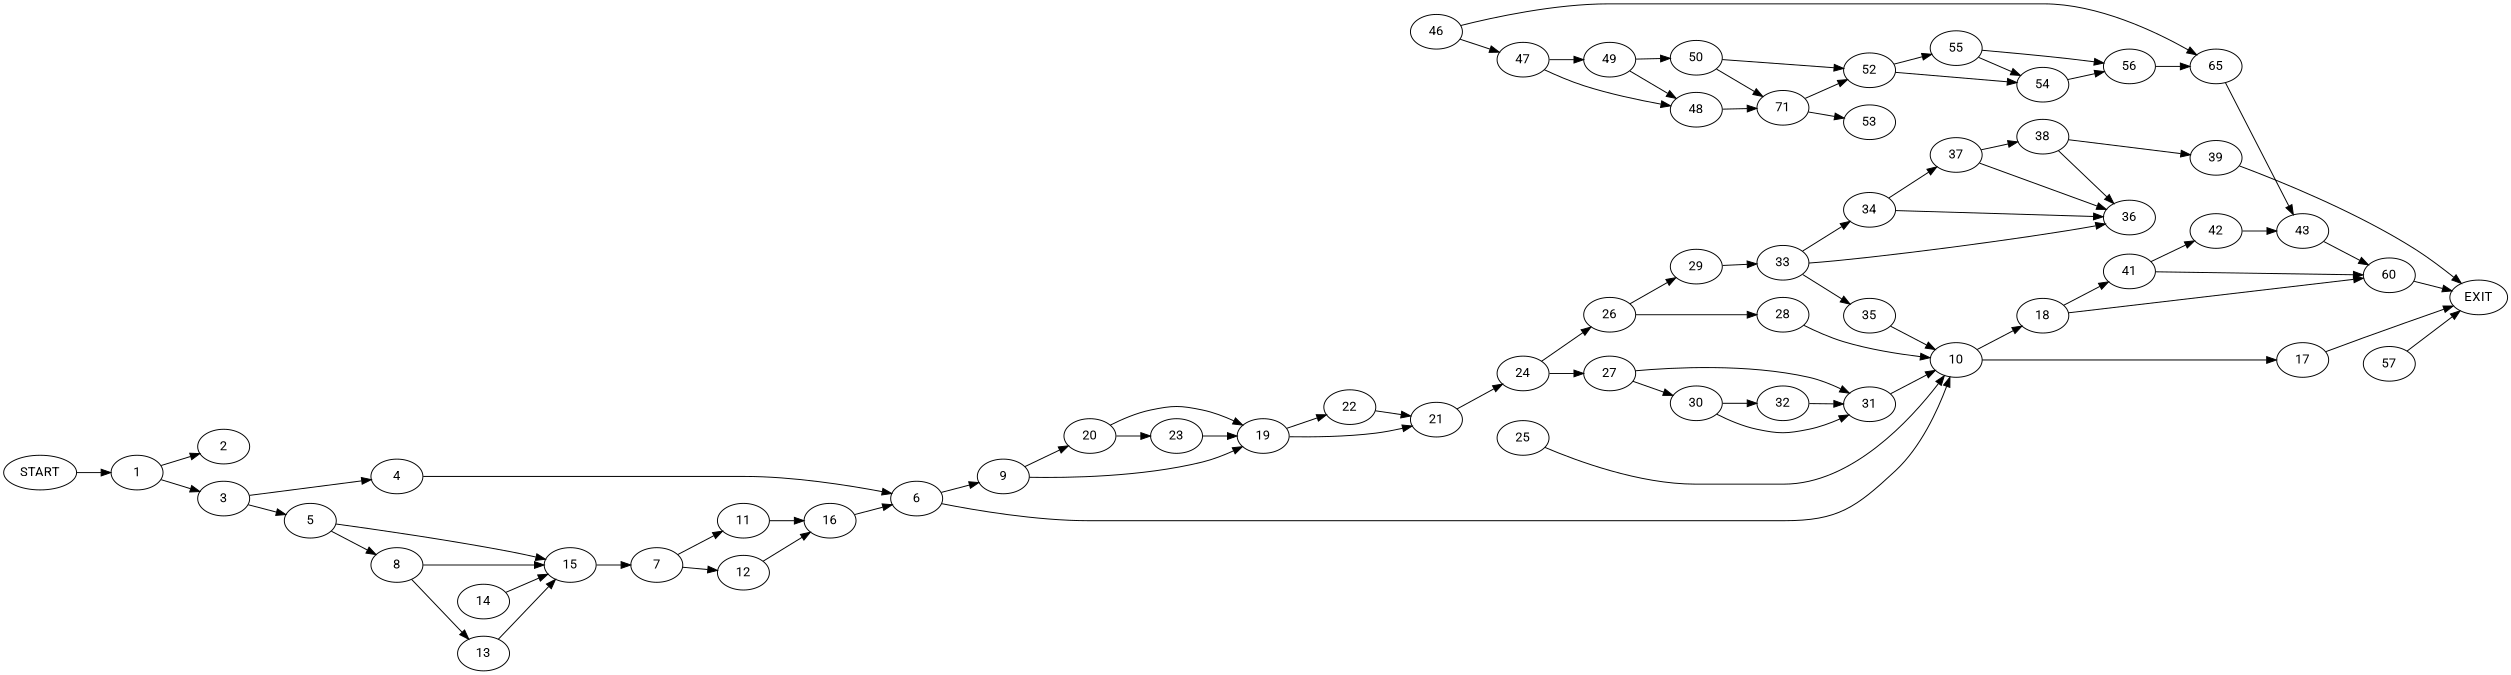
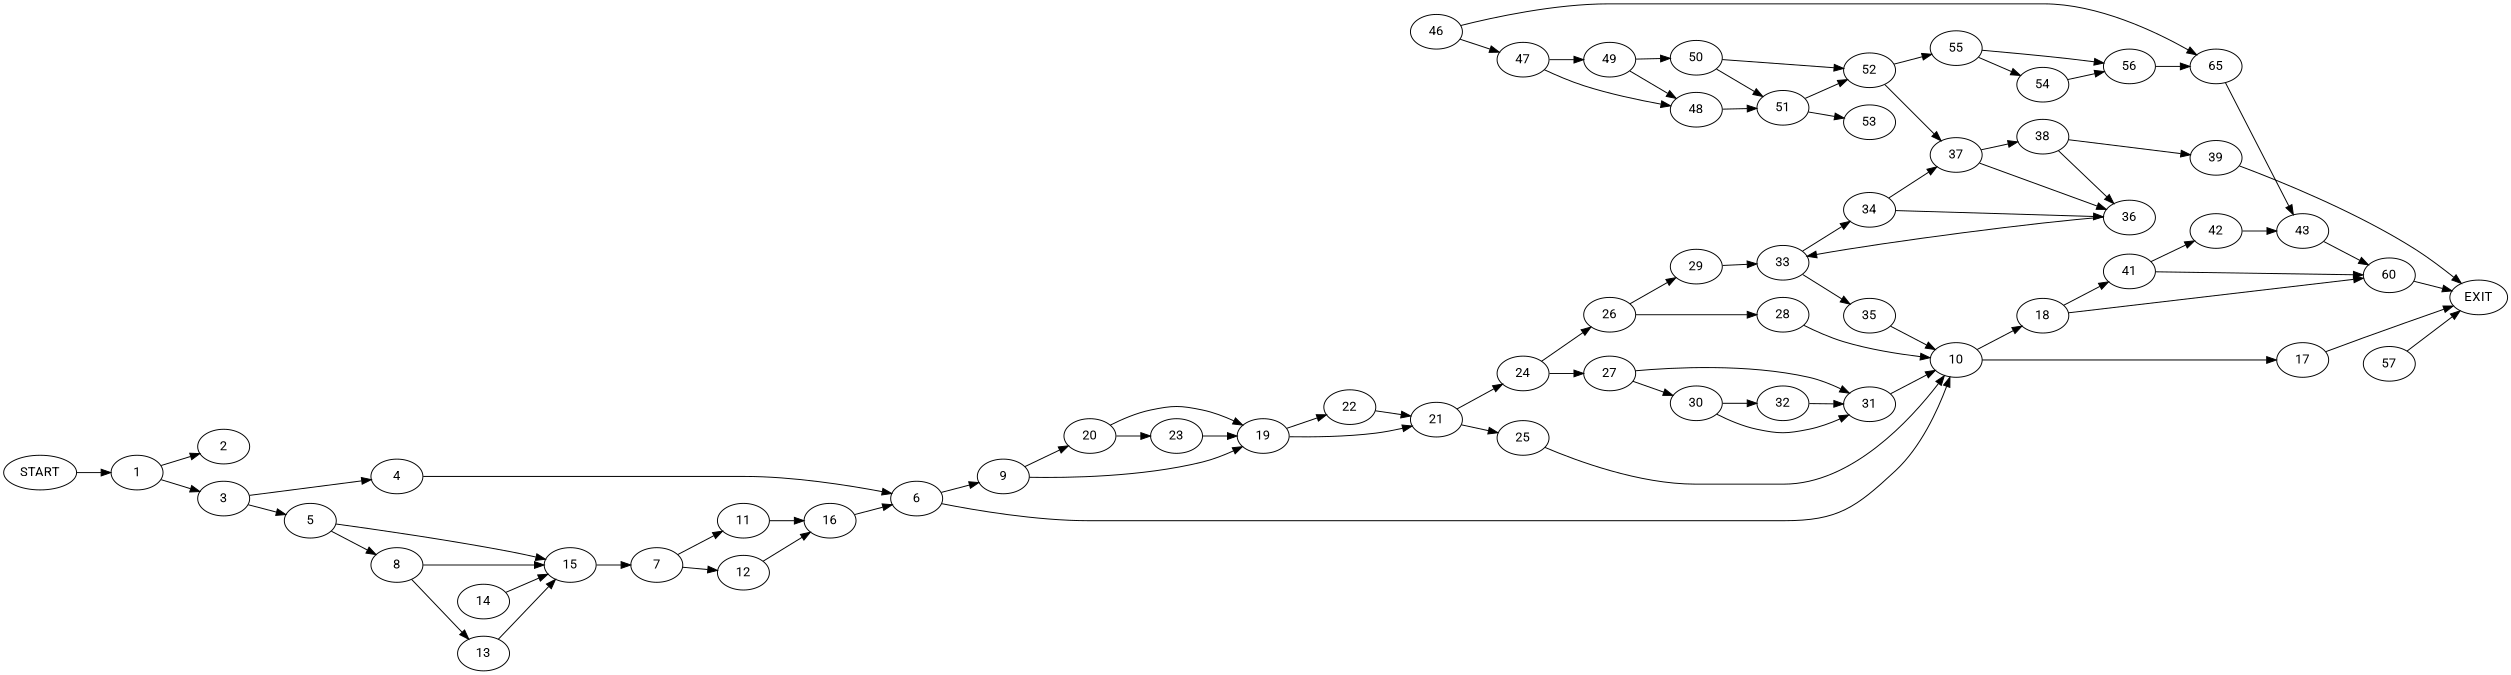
(1951, 77) -> (1909, 109)
(1783, 108) -> (1783, 108)
(1953, 247) -> (1960, 233)
none -> (1475, 428)
